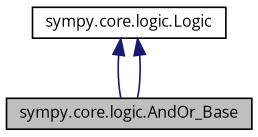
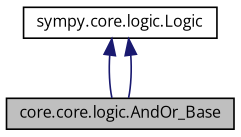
(129, 114) -> (120, 114)
